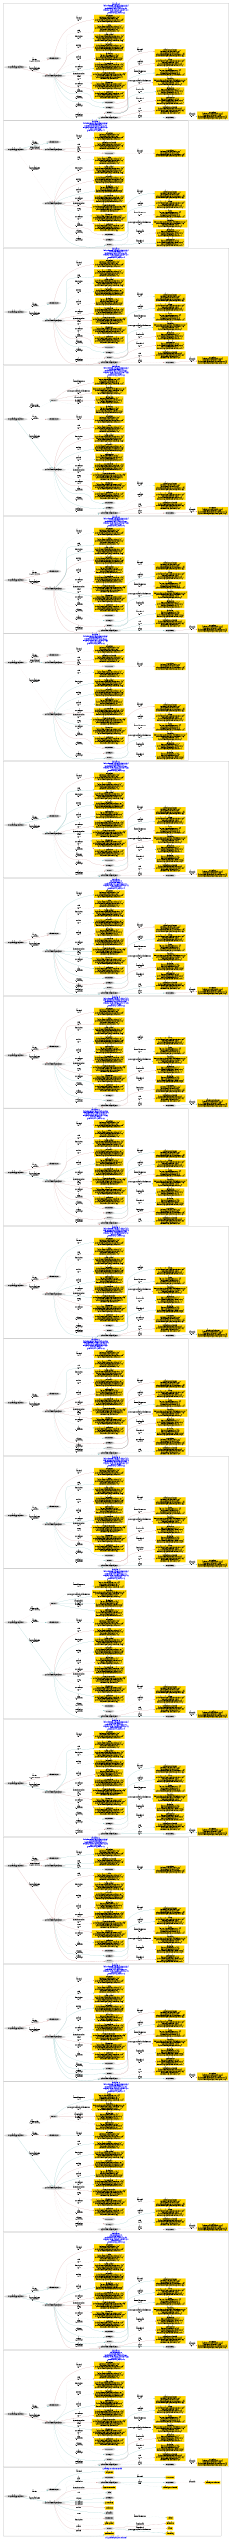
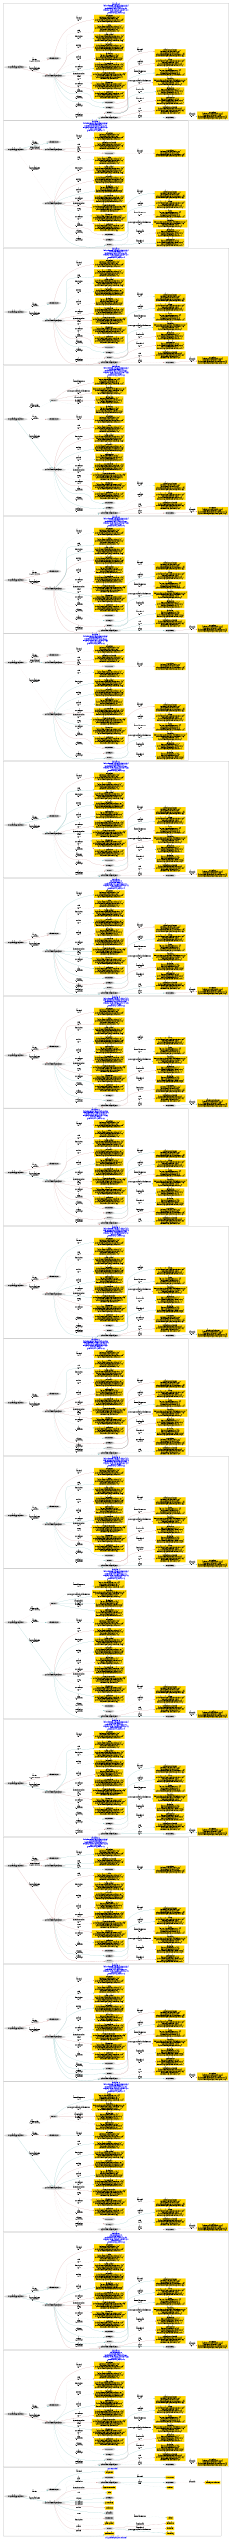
(112, 2469) -> (112, 2469)
(170, 2488) -> (170, 2488)
(109, 2493) -> (109, 2493)
(170, 2528) -> (170, 2528)
